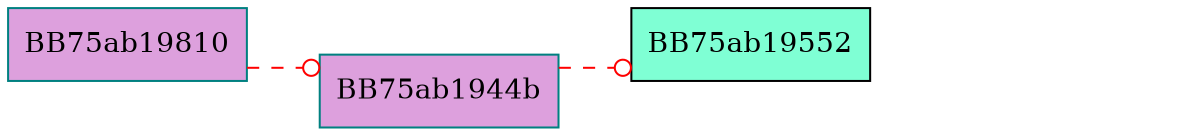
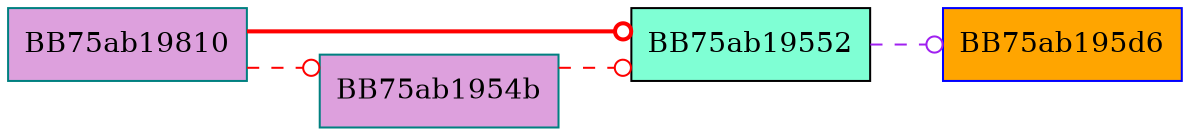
none -> (431, 31)
none -> (1062, 45)
(439, 91) -> (439, 91)
